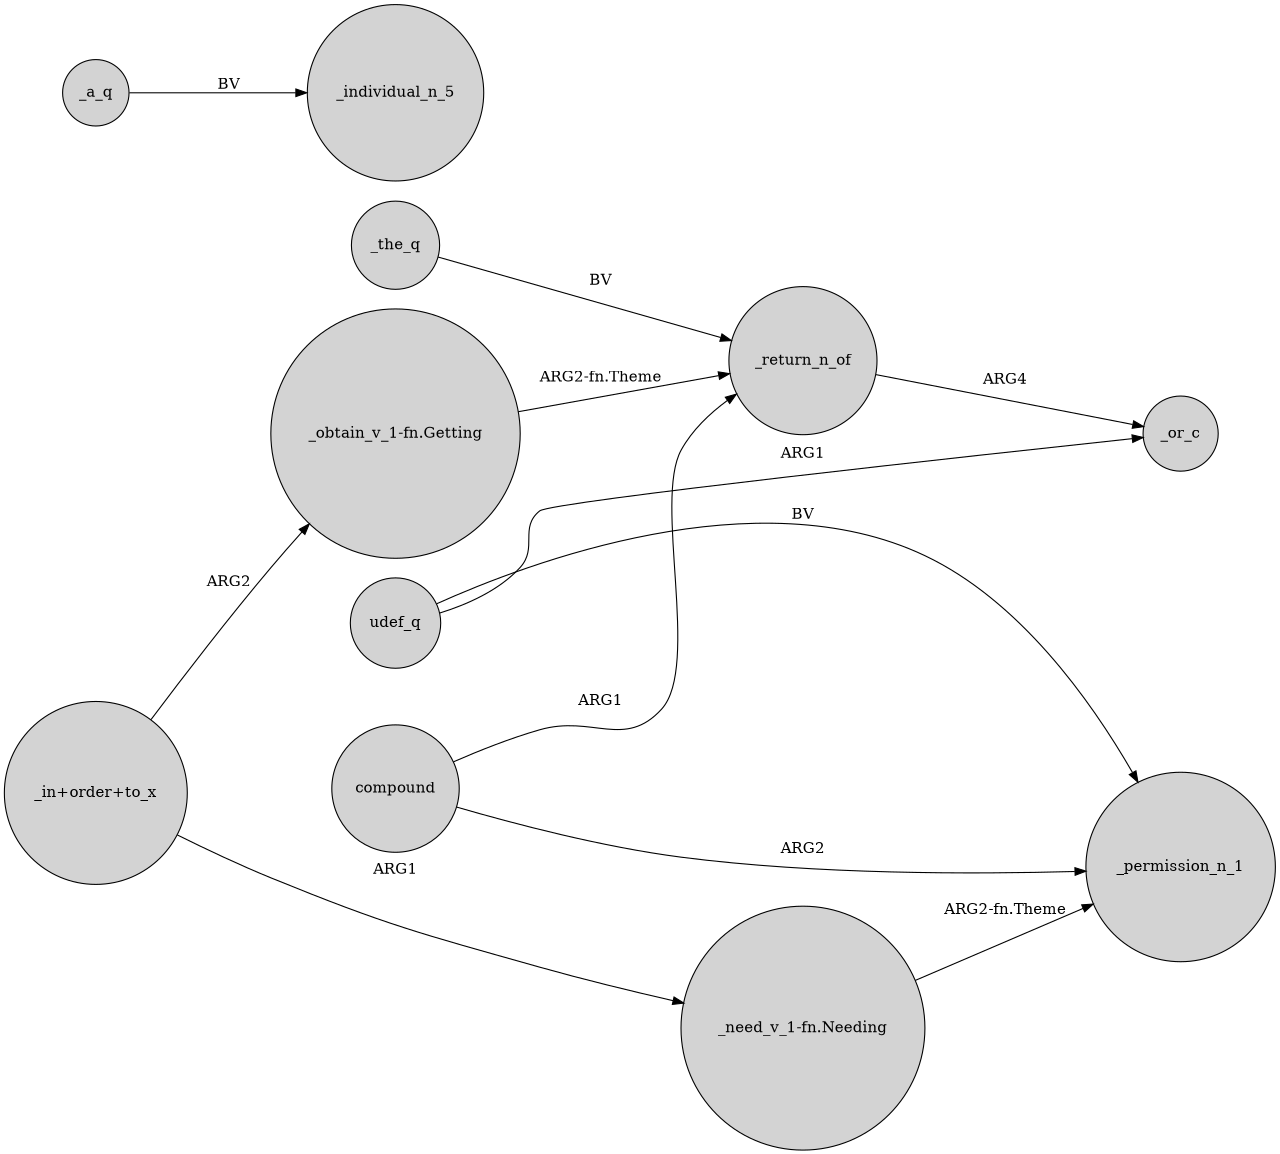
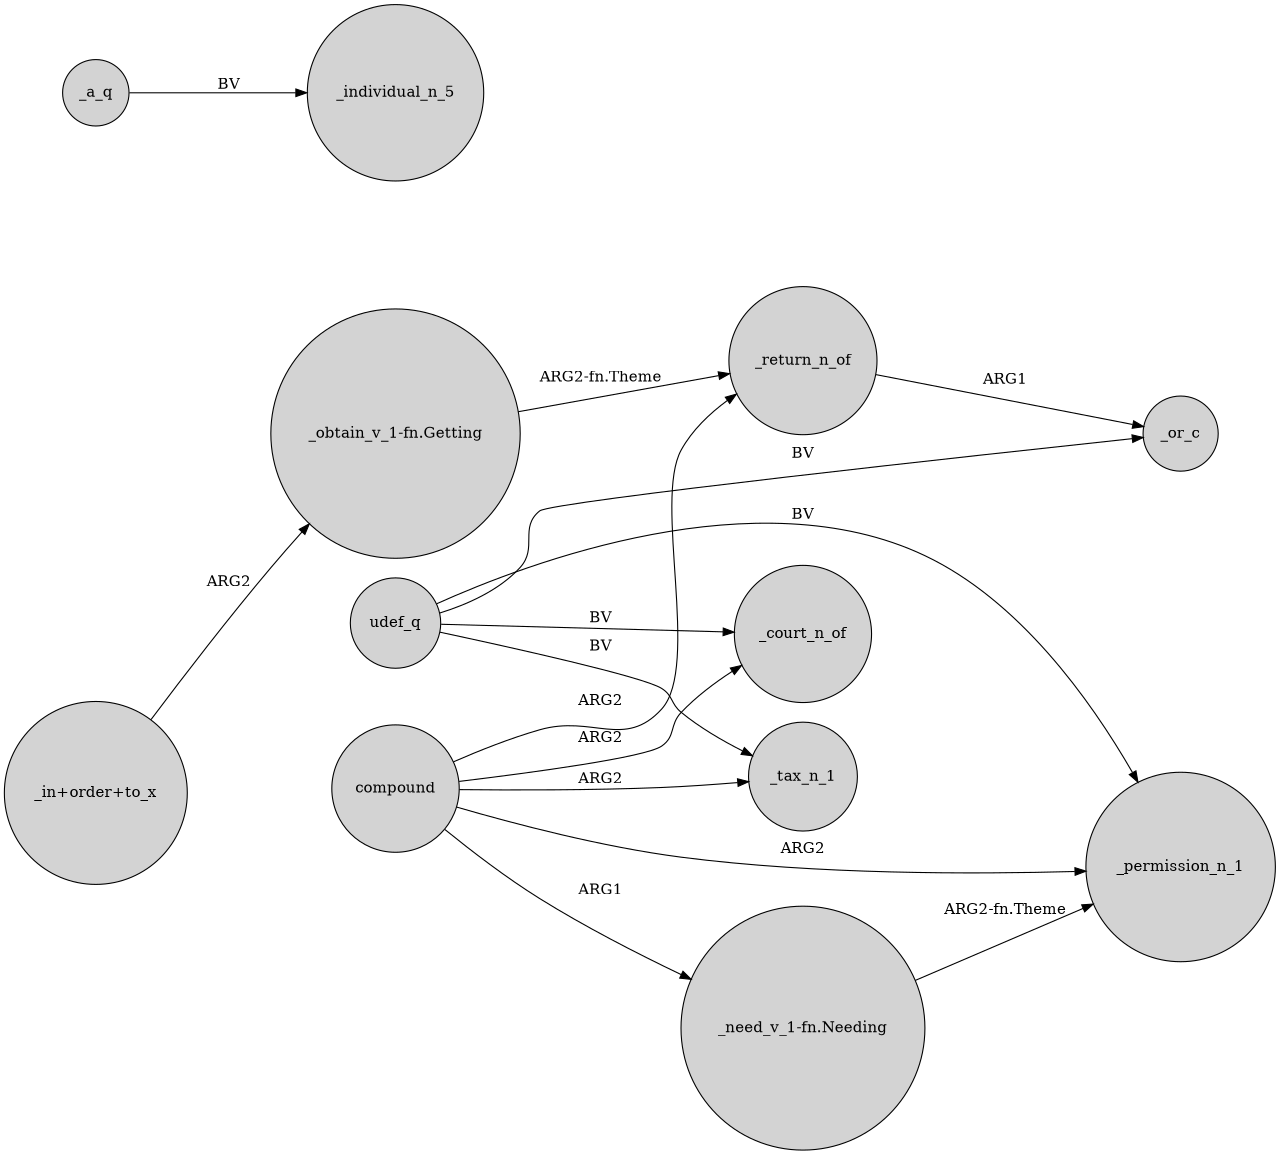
(396, 245) -> none
(1005, 380) -> (1005, 380)
(803, 454) -> (803, 454)
none -> (803, 634)
(601, 701) -> (601, 701)
none -> (803, 777)
(420, 933) -> (558, 910)
